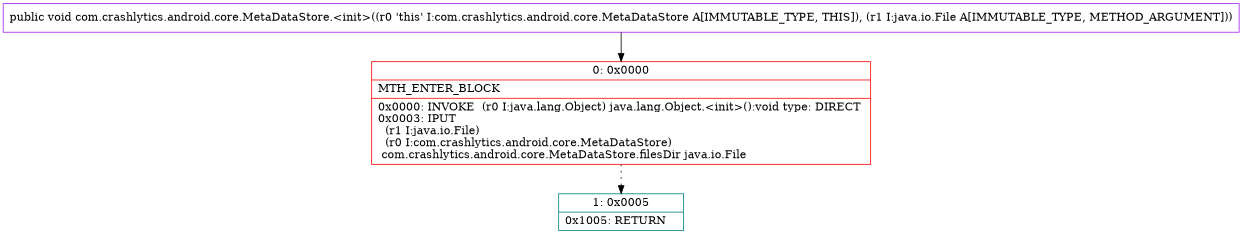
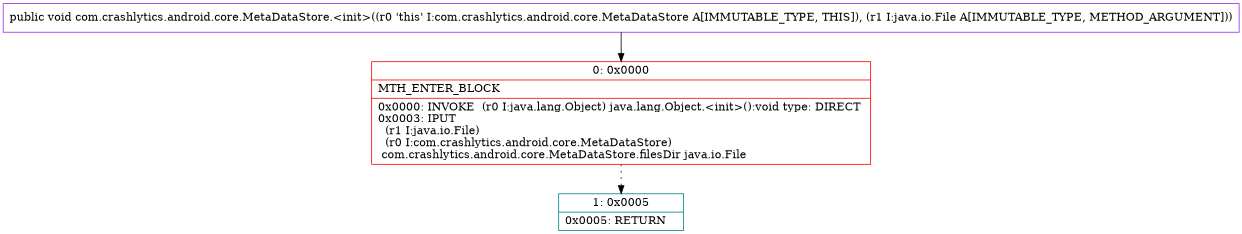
(621, 221) -> (621, 221)
